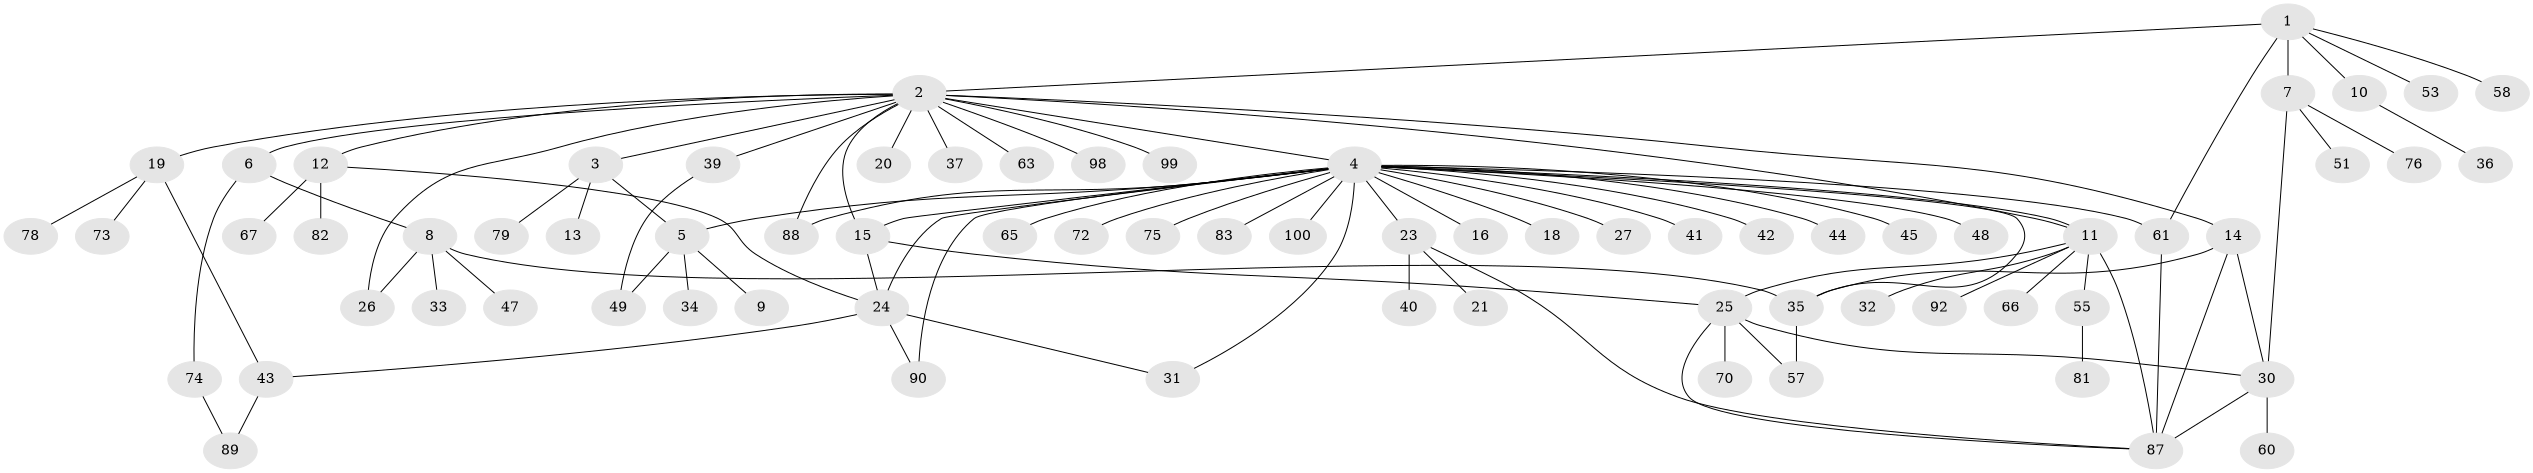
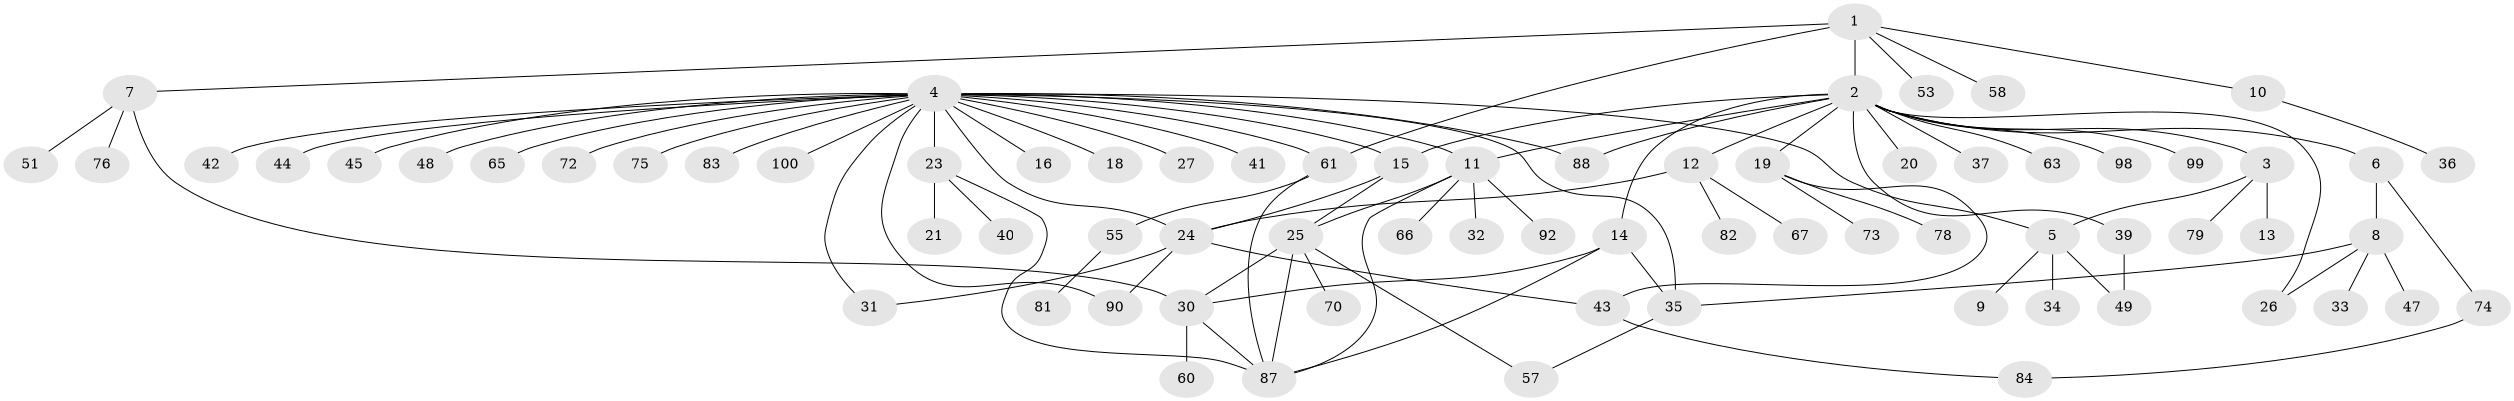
(1137, 129) -> none
(2087, 266) -> (1222, 201)
(230, 451) -> (2025, 379)
